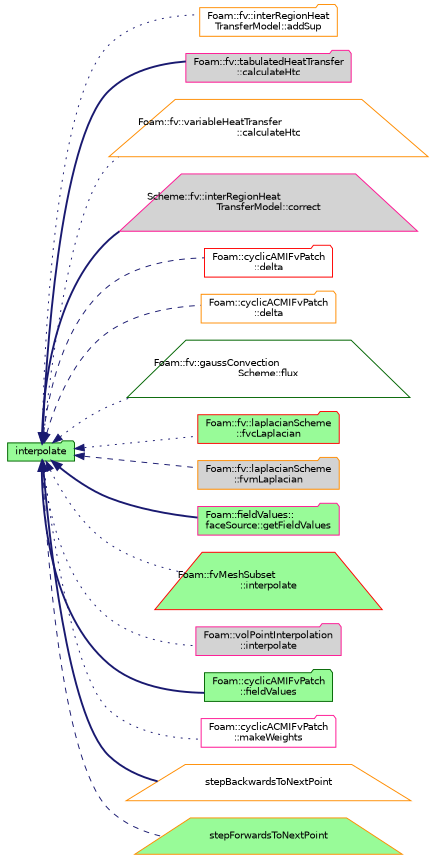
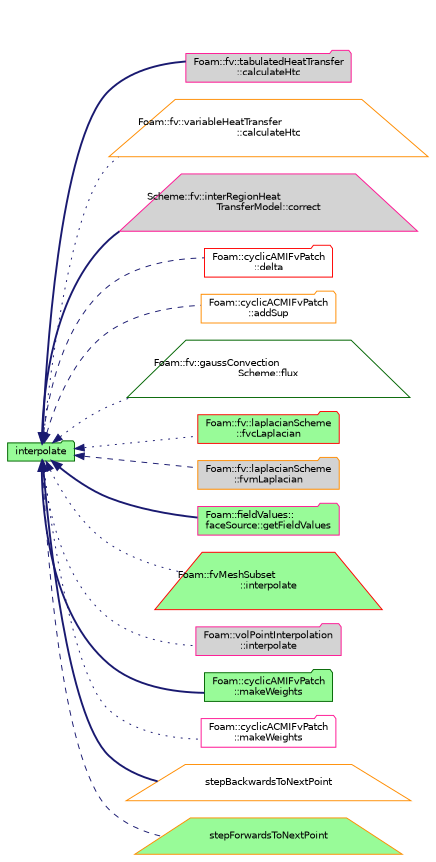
(269, 22) -> none
(269, 309) -> (269, 309)
(269, 687) -> (269, 687)
